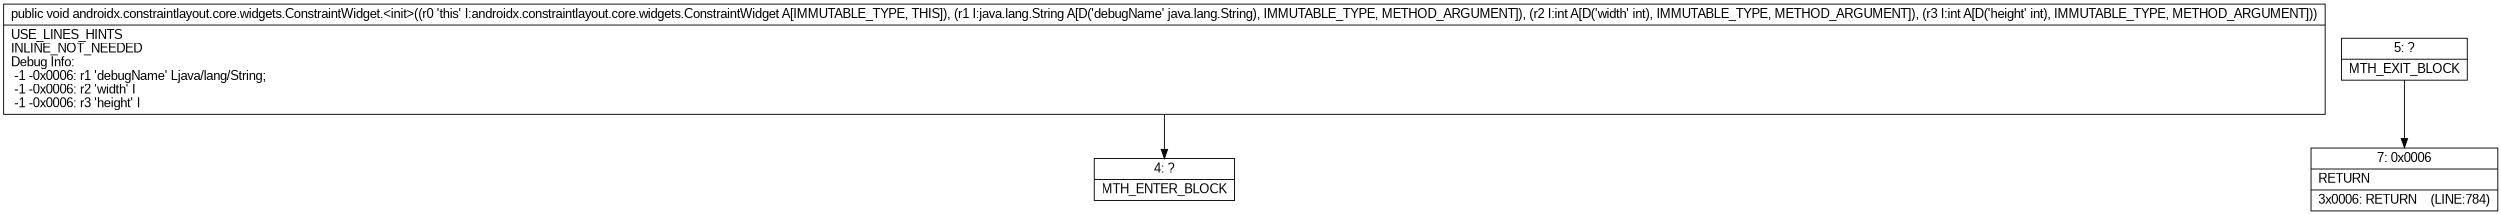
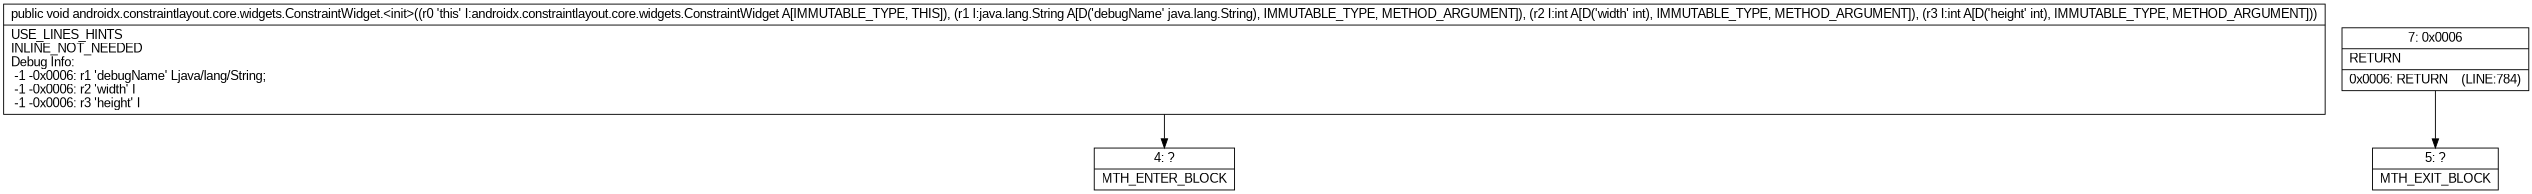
(2404, 109) -> (2435, 115)
(2404, 200) -> (2435, 80)
